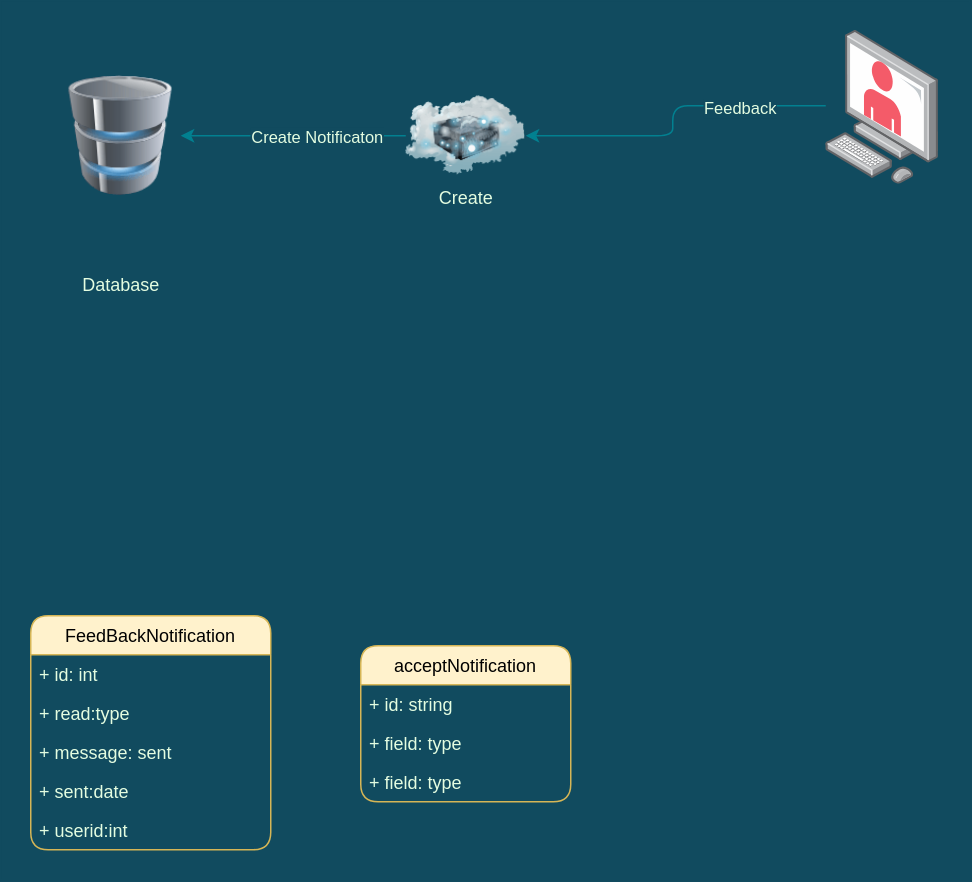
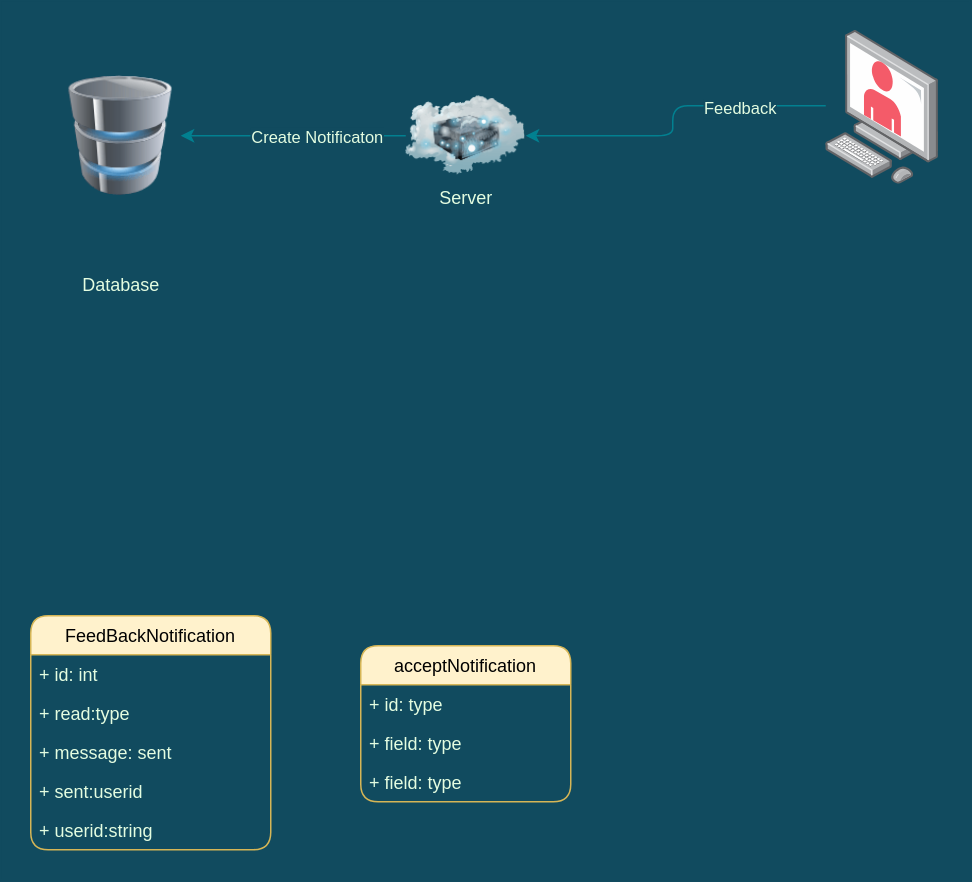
(467, 199) -> (467, 199)
(418, 705) -> (410, 705)
(90, 792) -> (98, 792)
(90, 831) -> (105, 831)
